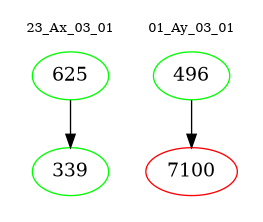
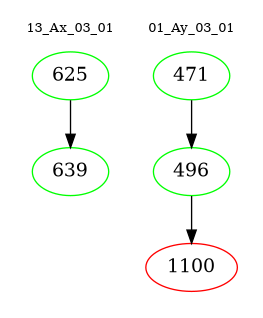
(71, 29) -> (71, 29)
none -> (192, 76)
(71, 172) -> (71, 172)
(192, 172) -> (192, 267)
